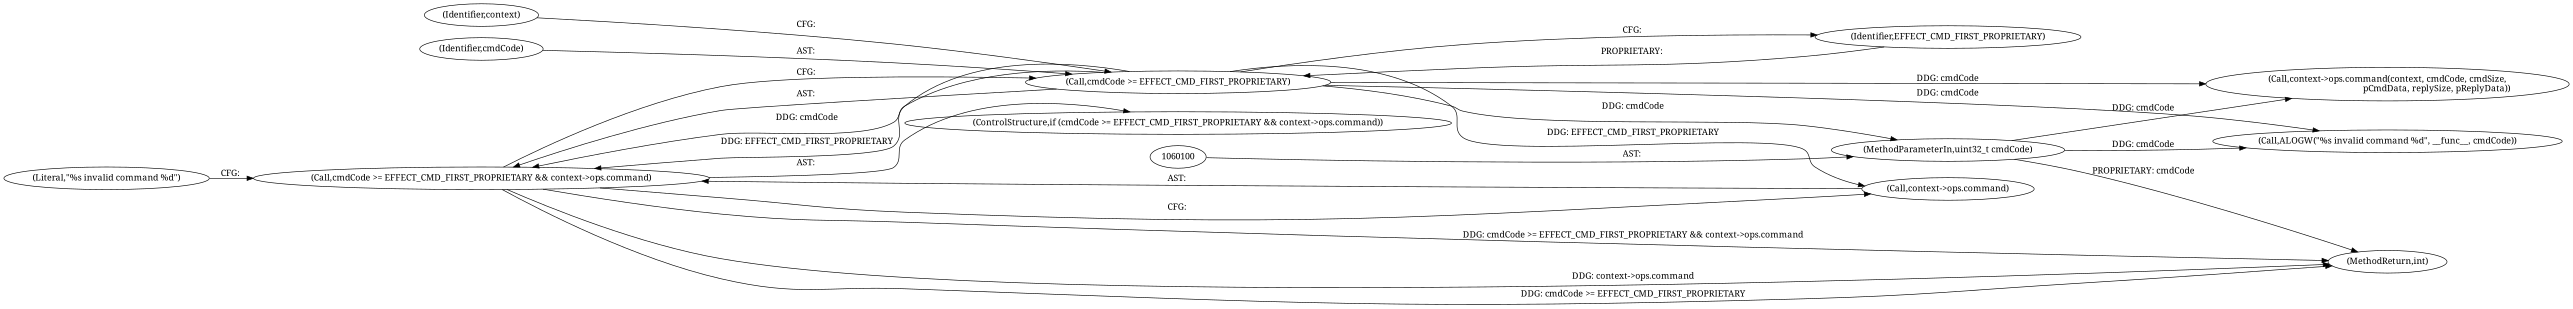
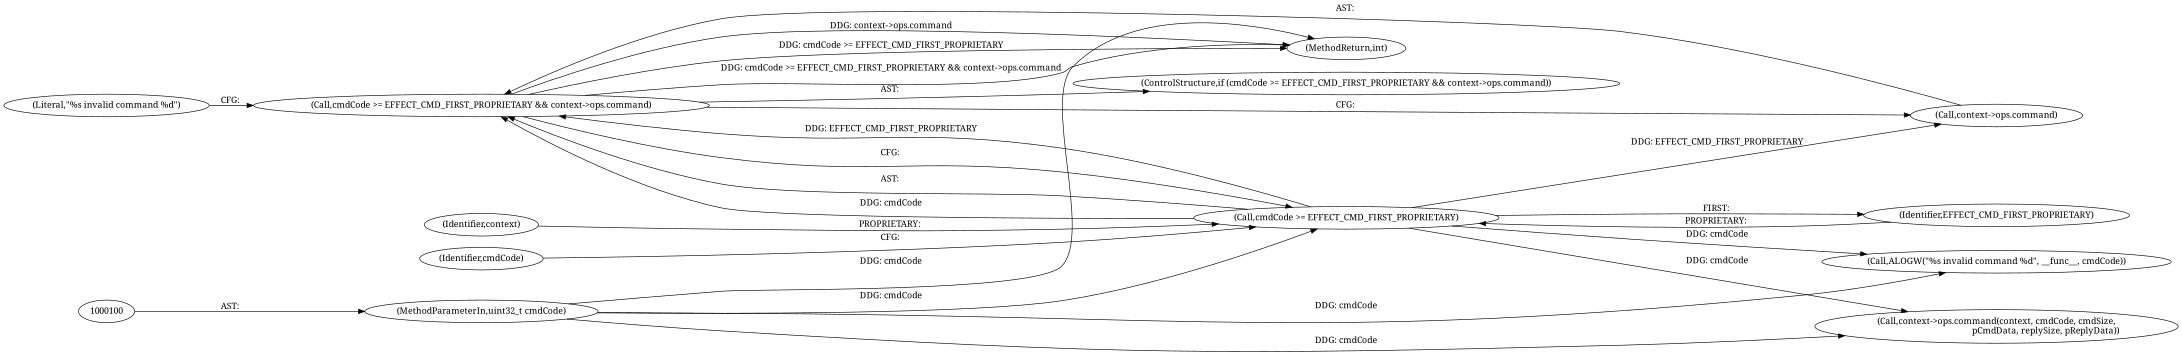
(807, 25) -> (891, 224)
(1633, 30) -> (1717, 209)
(807, 51) -> (891, 238)
(1606, 121) -> (959, 309)
(1178, 157) -> (107, 311)
(2143, 171) -> (891, 261)
